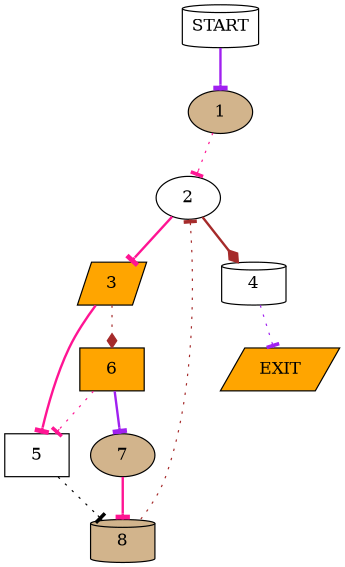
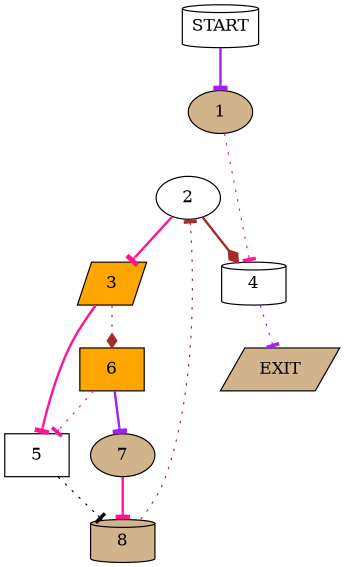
(206, 152) -> (237, 195)
(280, 369) -> (280, 369)
